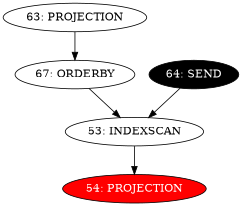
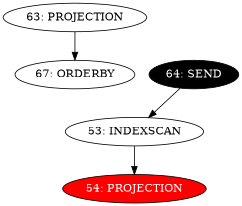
(102, 100) -> none
